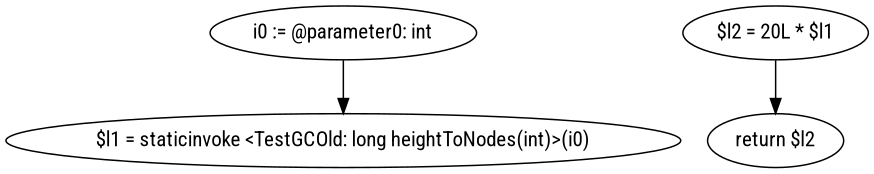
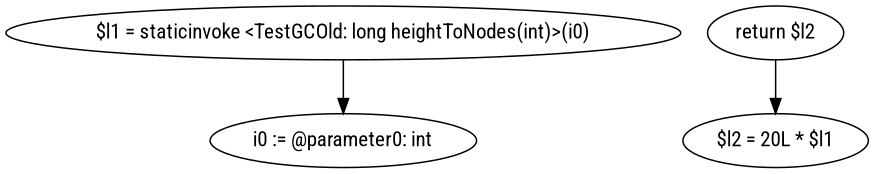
(343, 79) -> (343, 79)
(776, 79) -> (776, 79)
